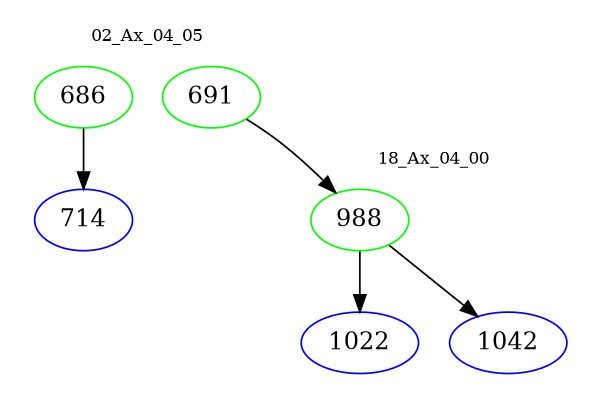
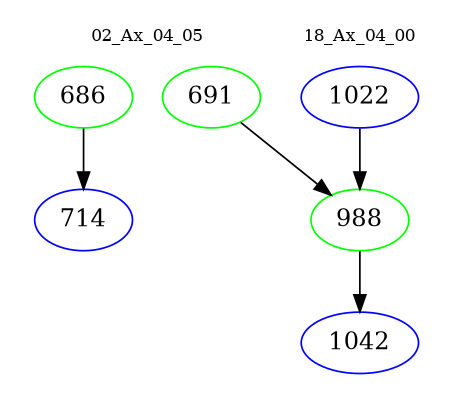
(360, 273) -> (360, 150)
